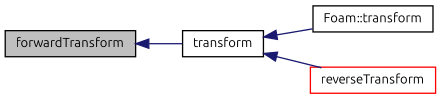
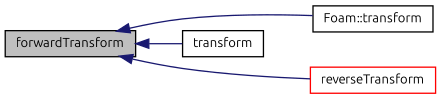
(295, 32) -> (221, 16)
(299, 62) -> (221, 73)
